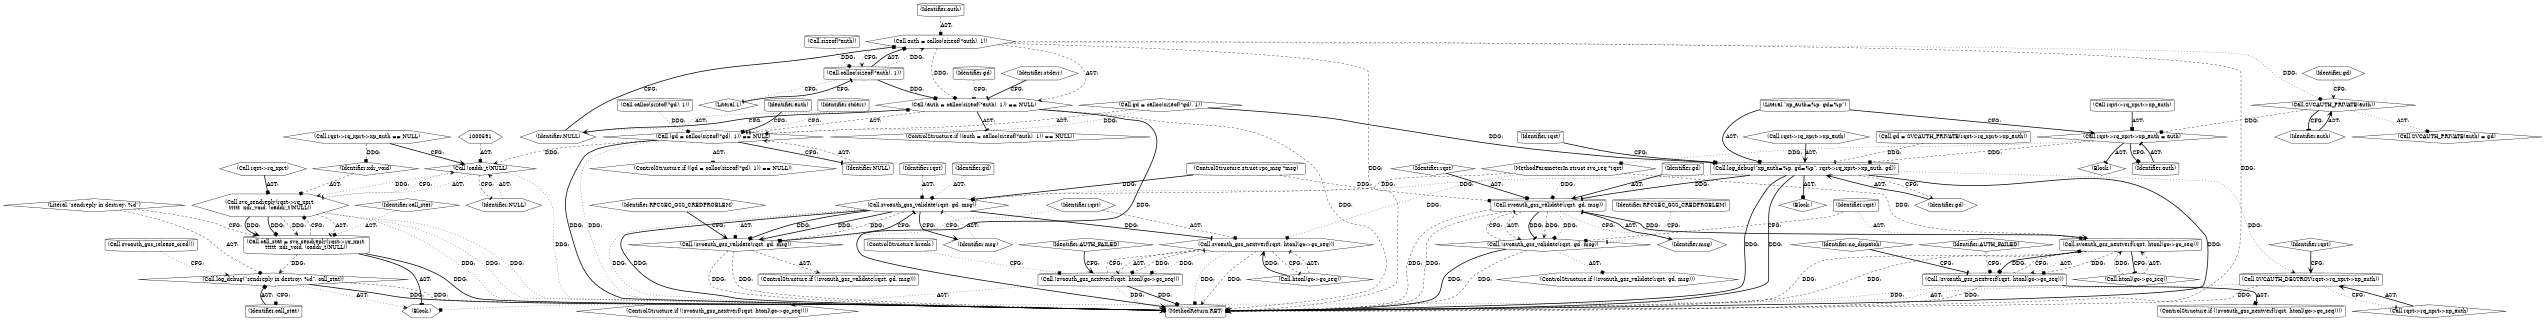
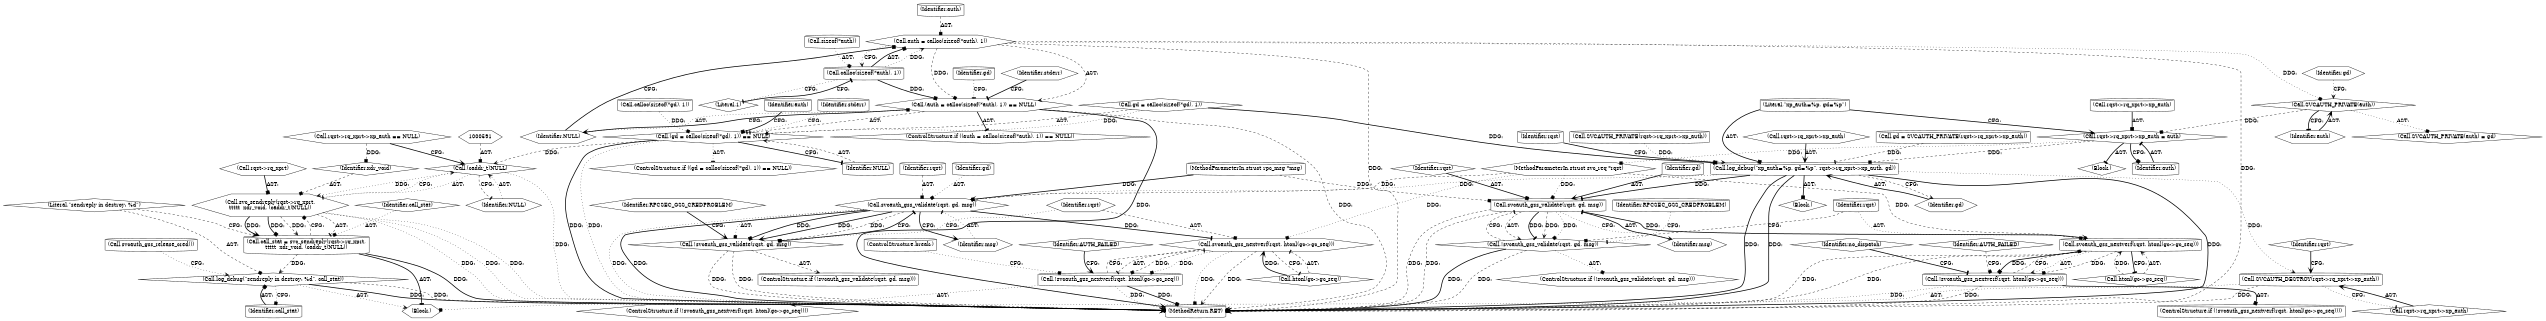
(849, 58) -> (849, 58)
none -> (1640, 137)
(1246, 169) -> (1246, 169)
